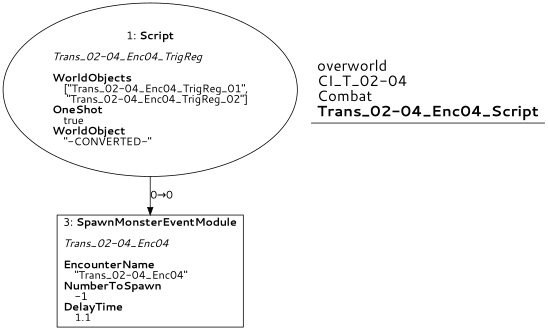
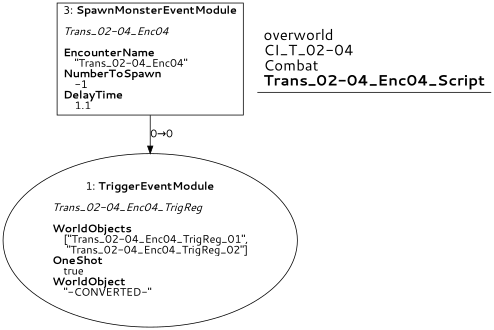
(157, 36) -> (157, 187)
(150, 192) -> (150, 131)
